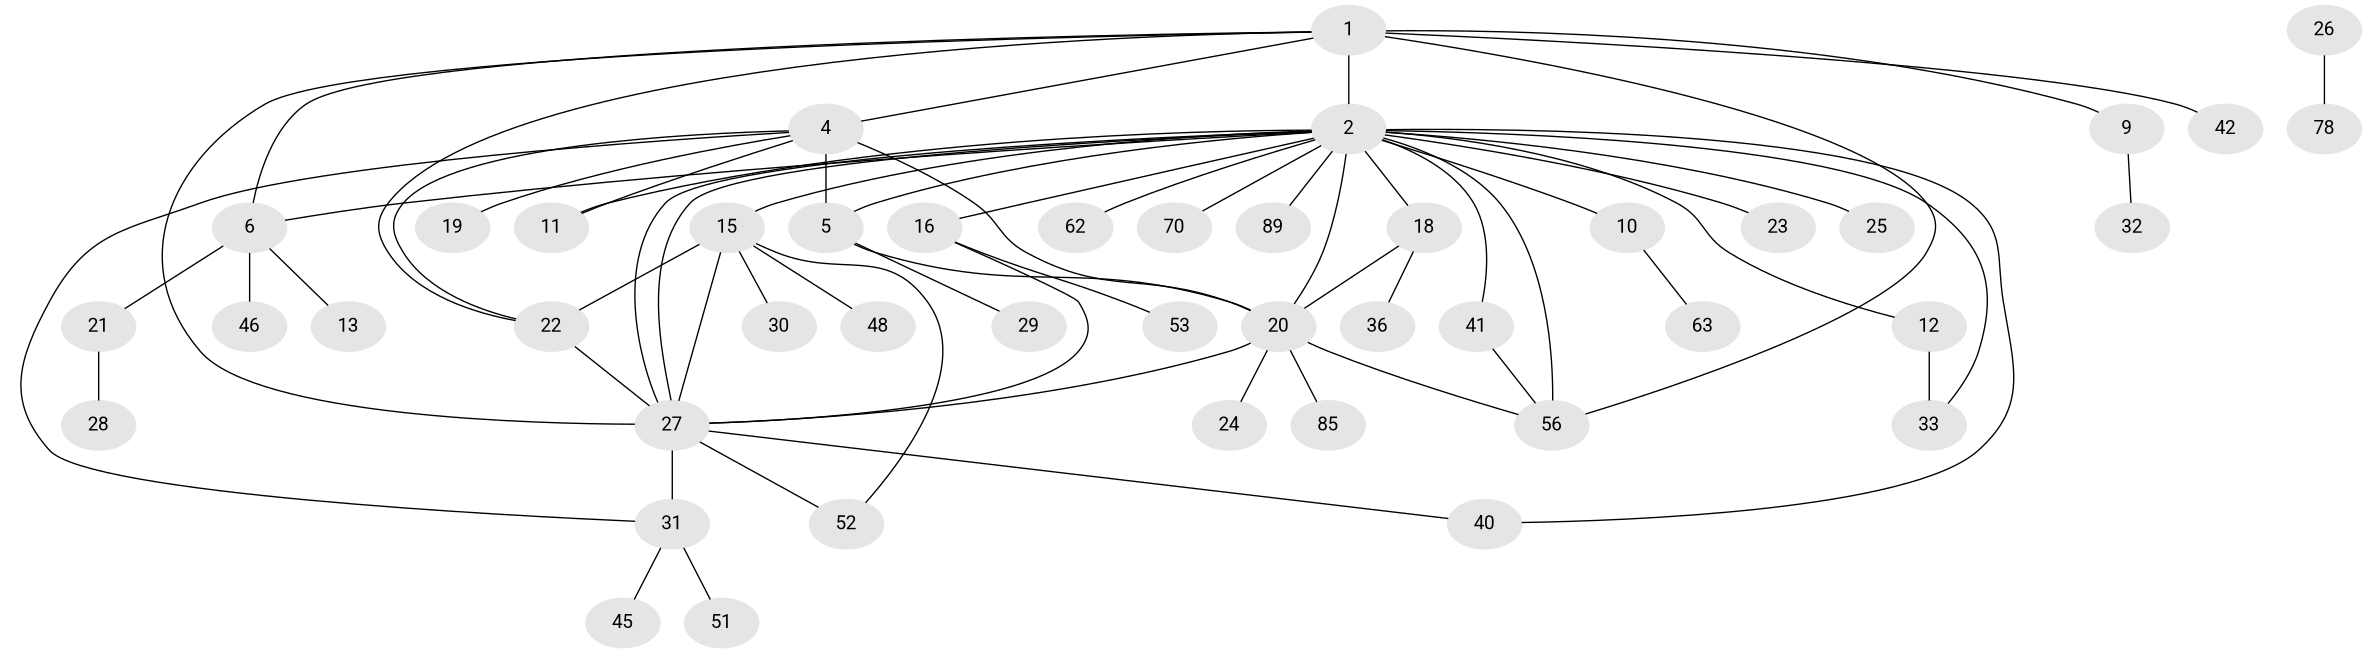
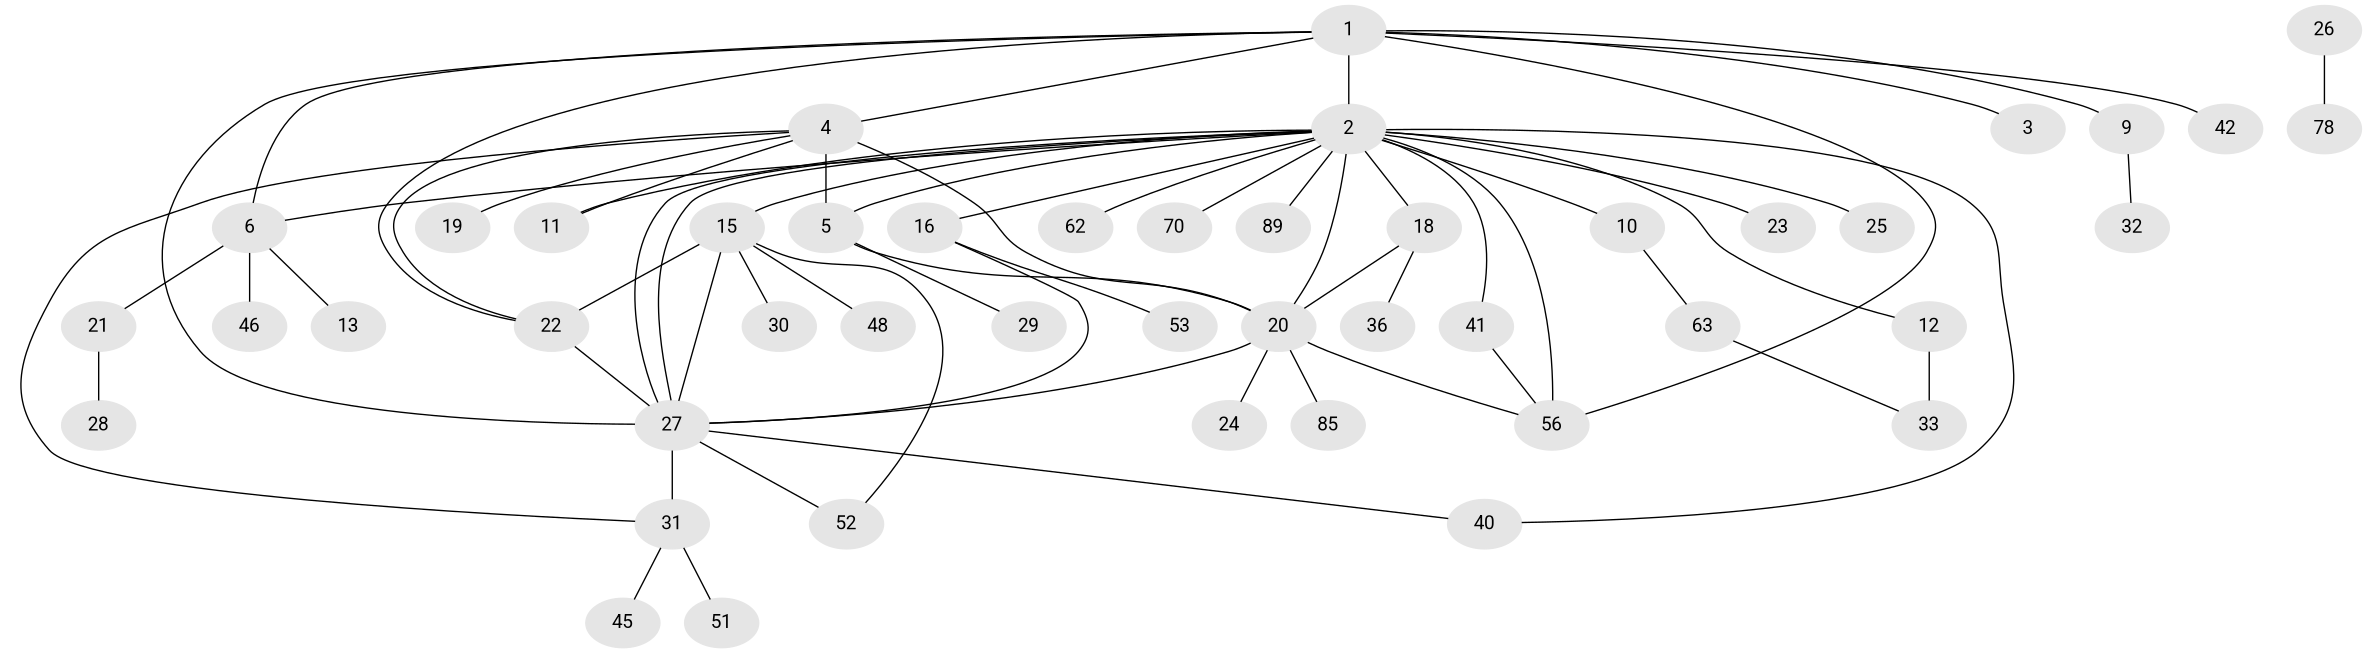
none -> (2028, 129)
(1775, 159) -> (1816, 376)
